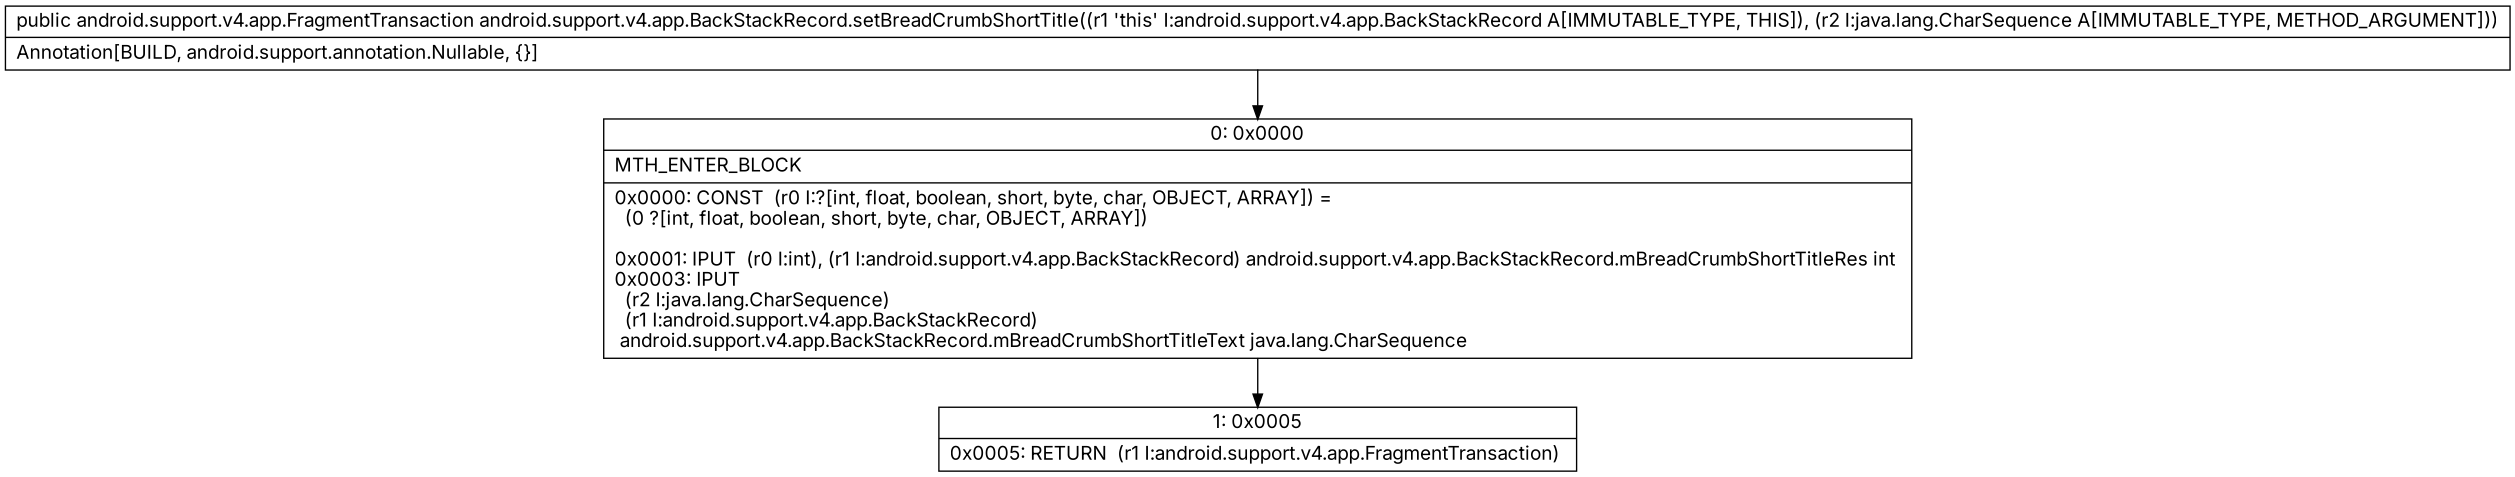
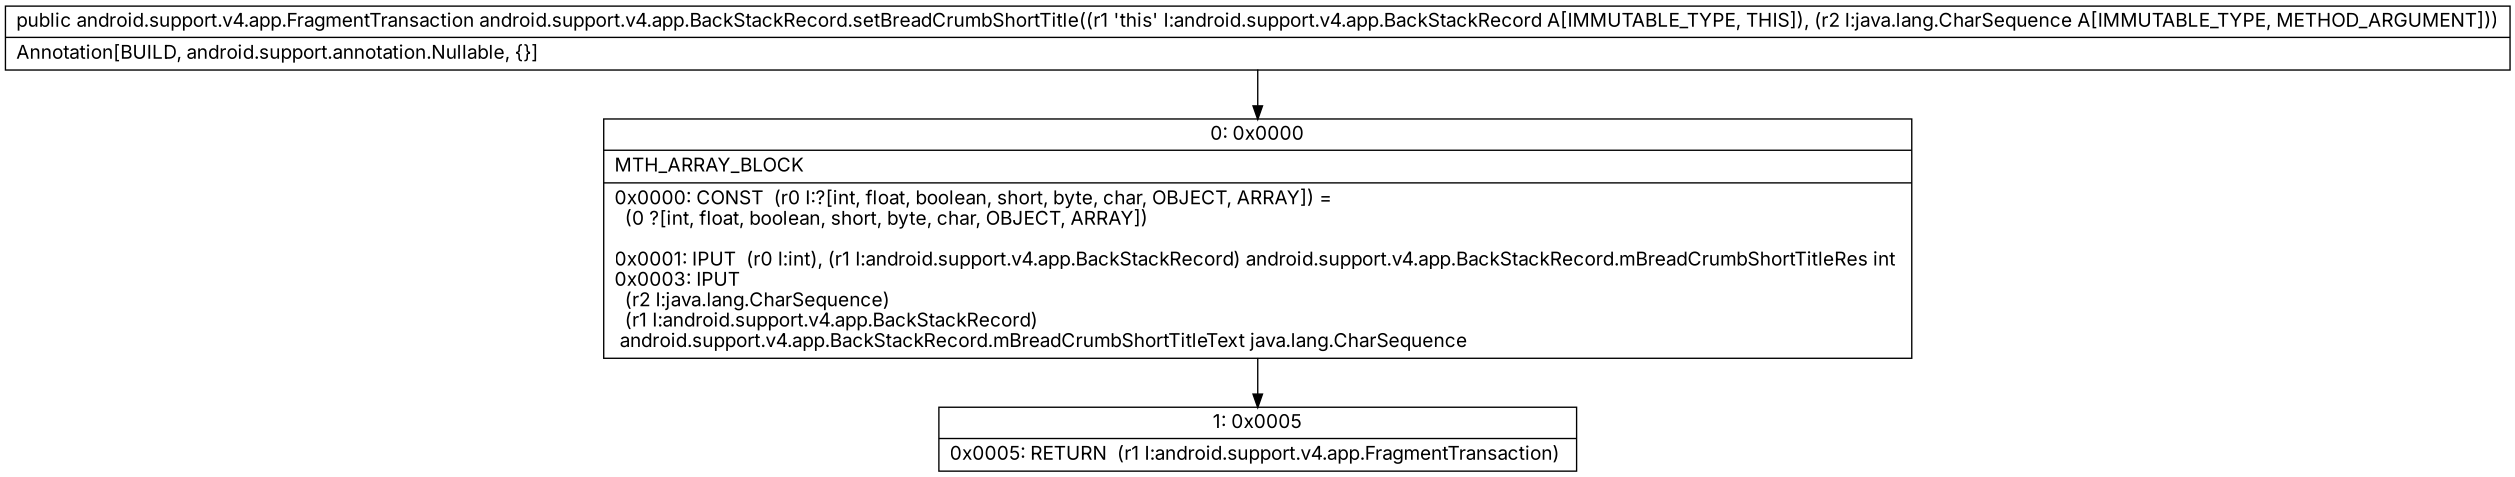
(709, 166) -> (710, 166)
